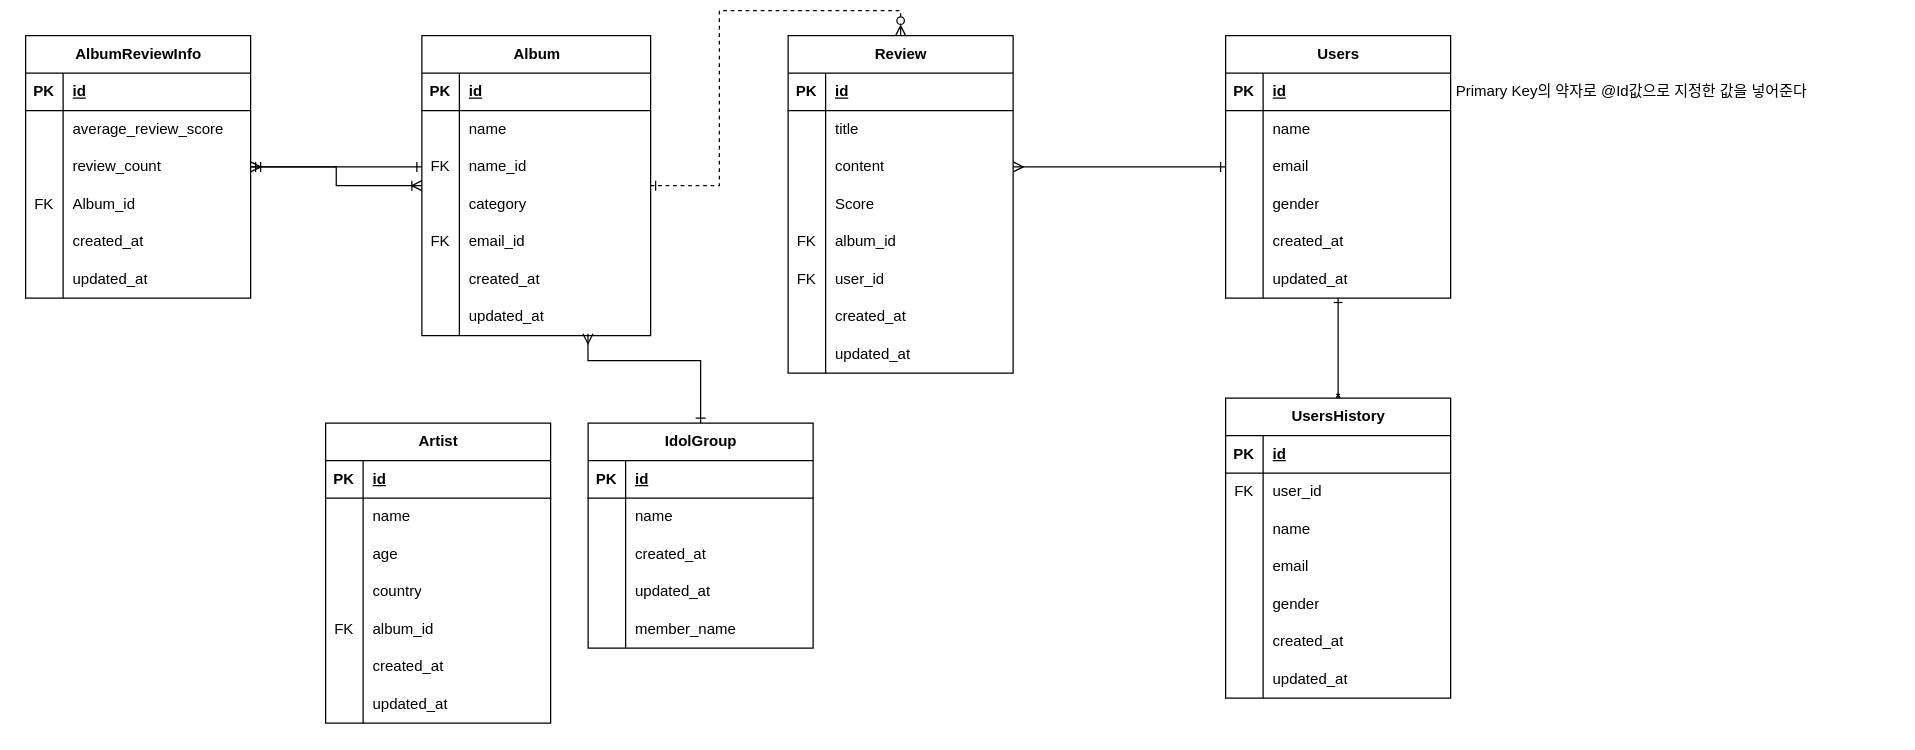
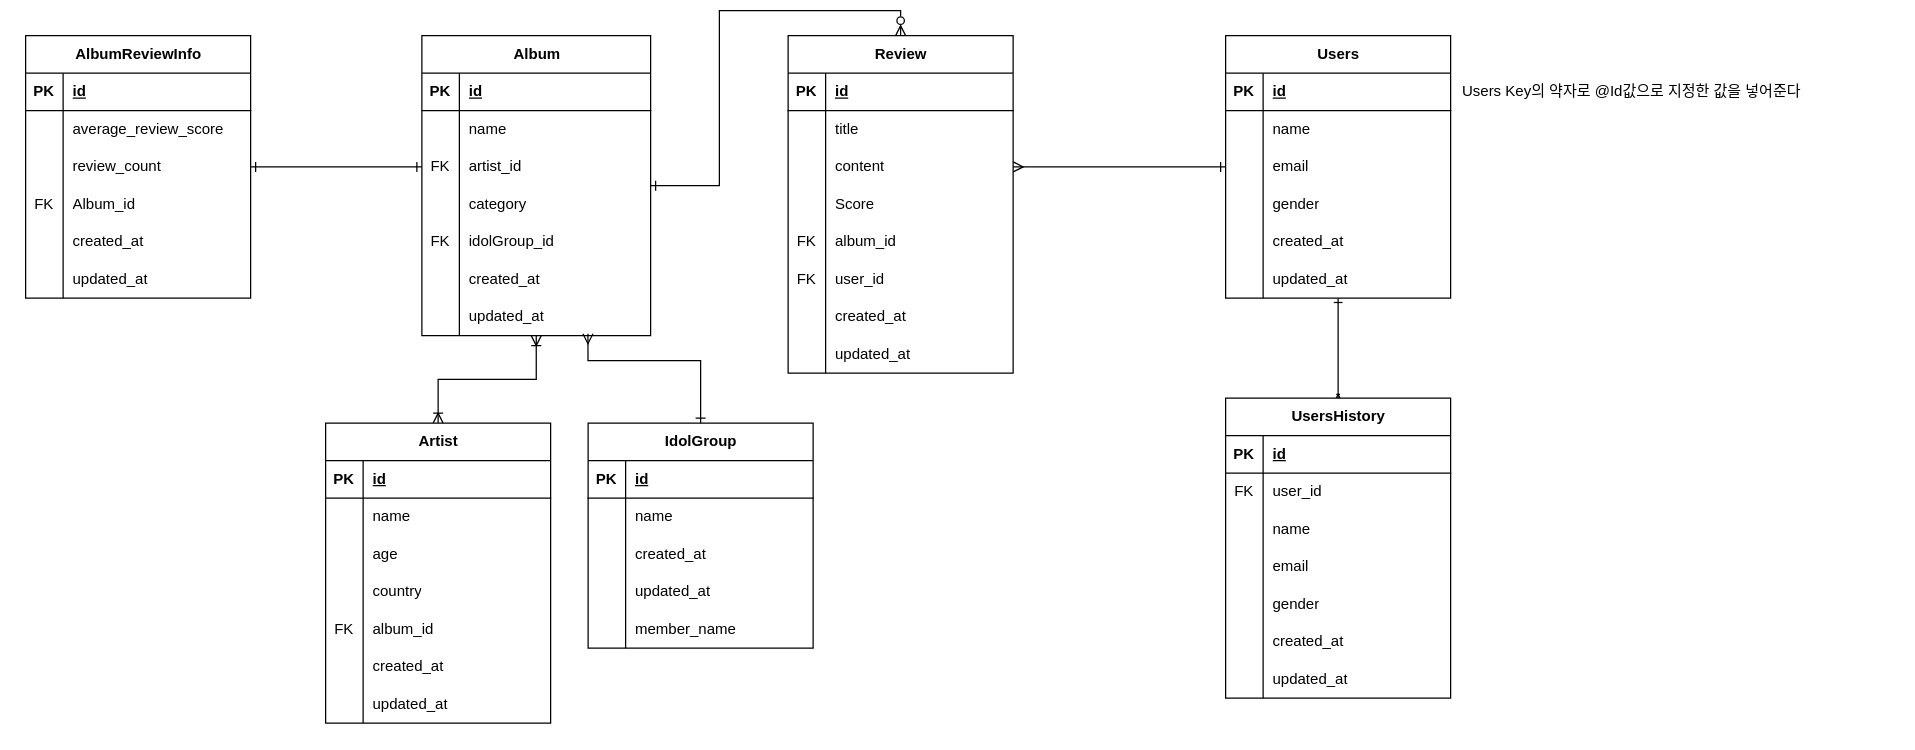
(719, 40) -> (719, 40)
(1632, 92) -> (1632, 92)
(497, 167) -> (503, 167)
(369, 186) -> (486, 379)
(497, 242) -> (514, 242)
